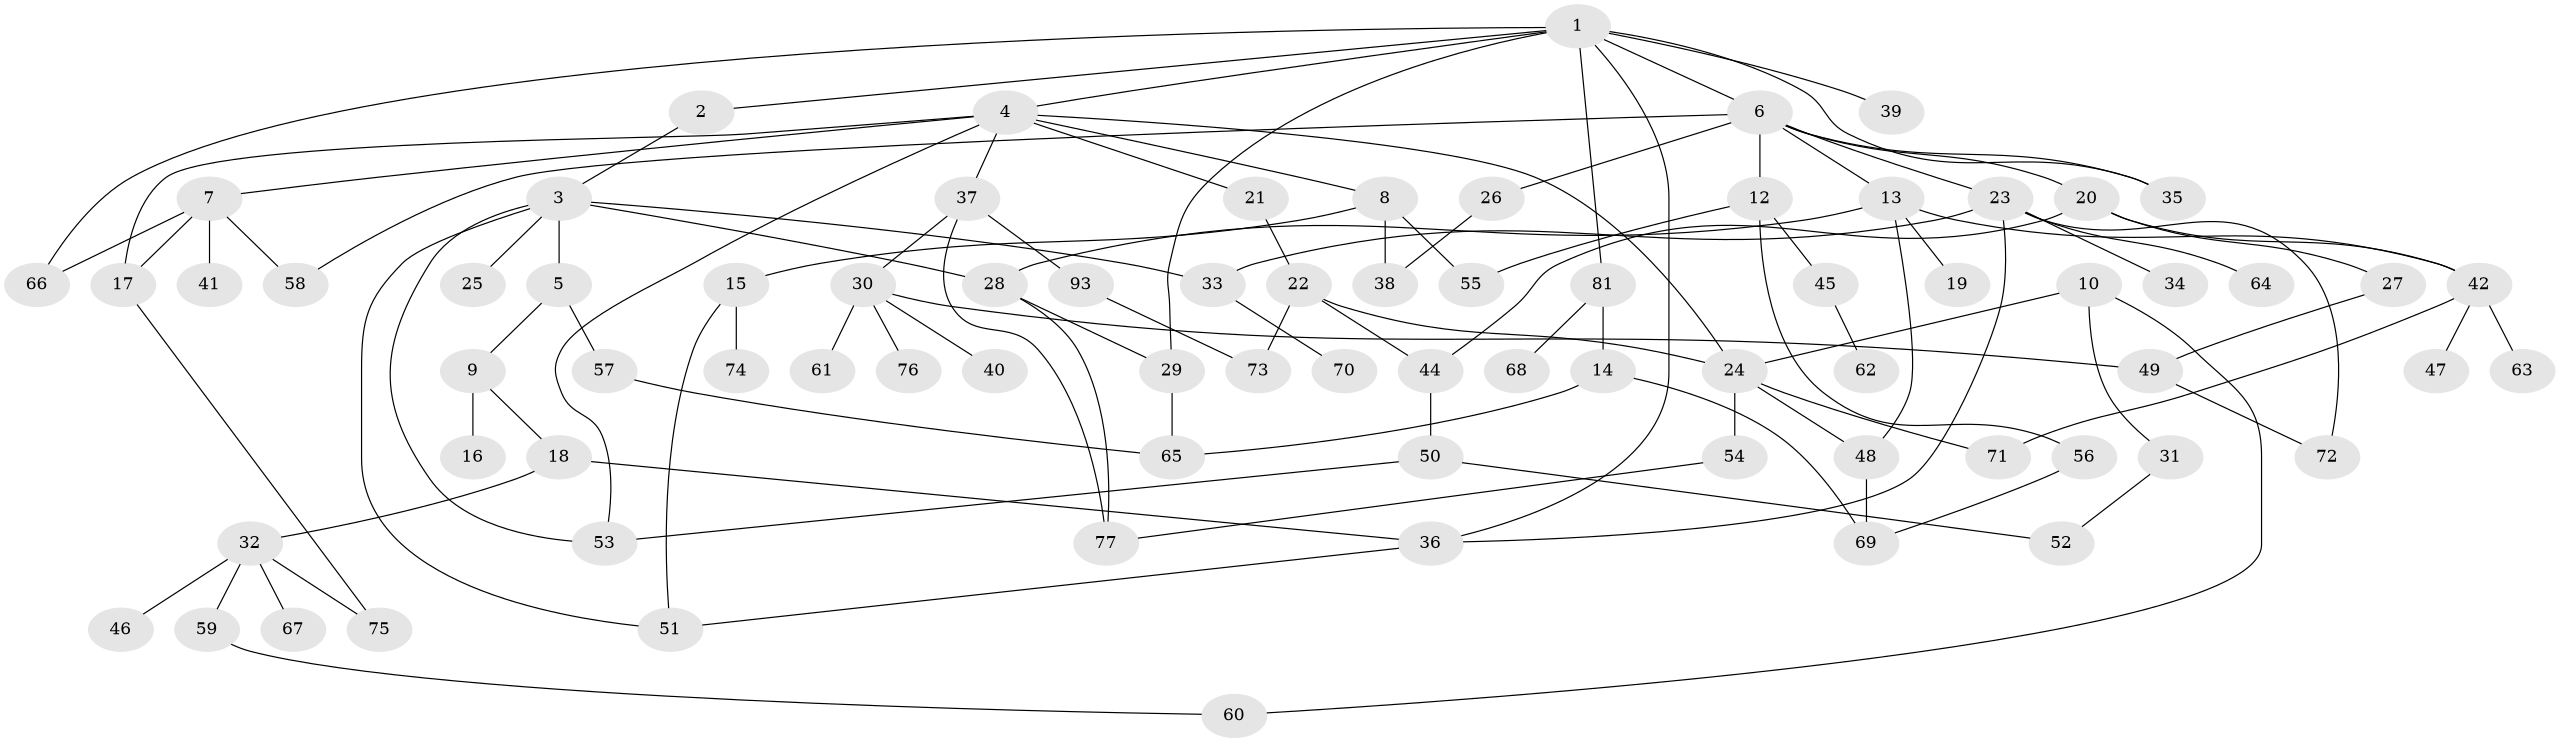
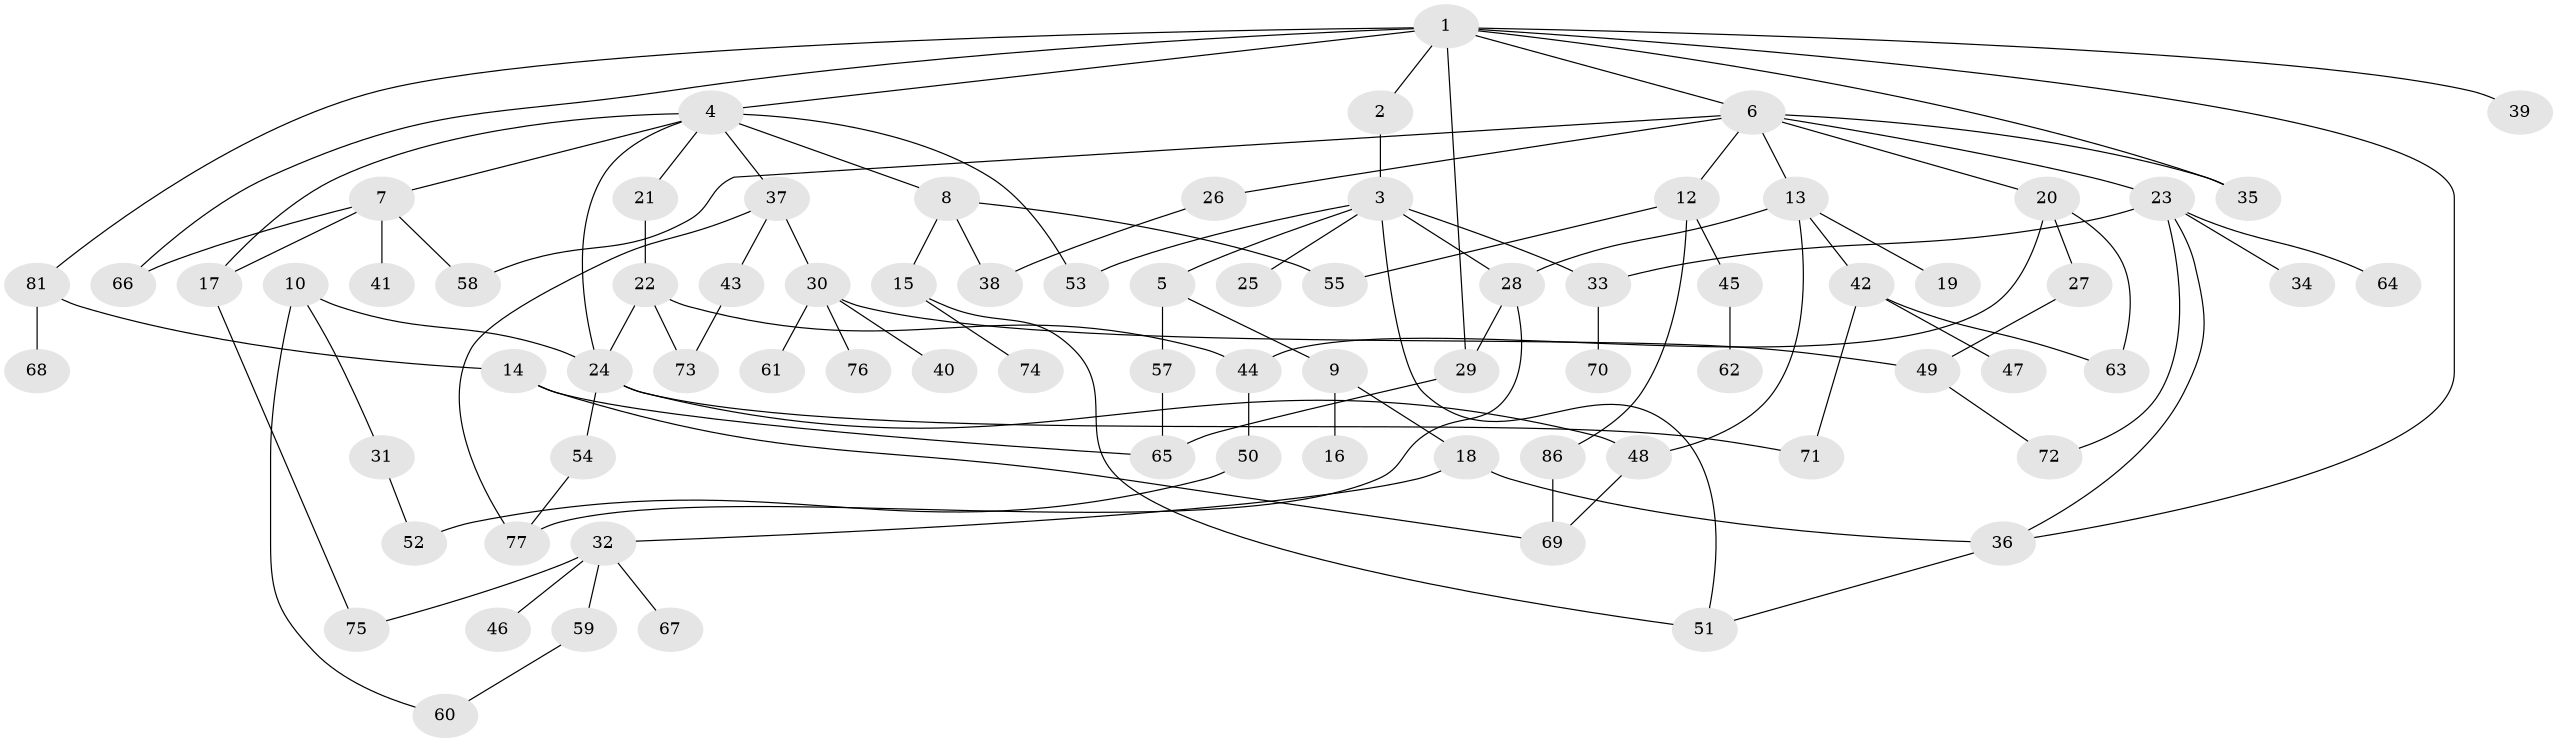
(2283, 242) -> (2125, 271)
(1081, 285) -> (732, 285)
(2084, 457) -> (1553, 457)
(1056, 497) -> none
